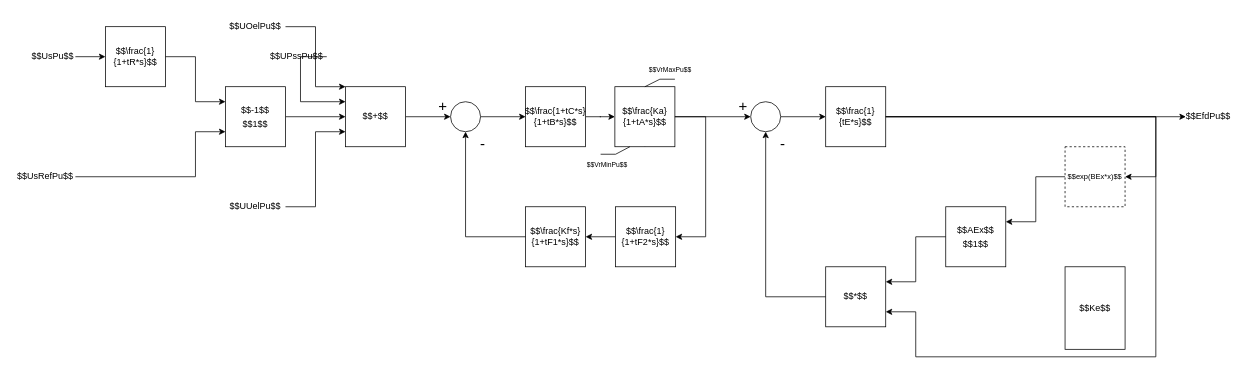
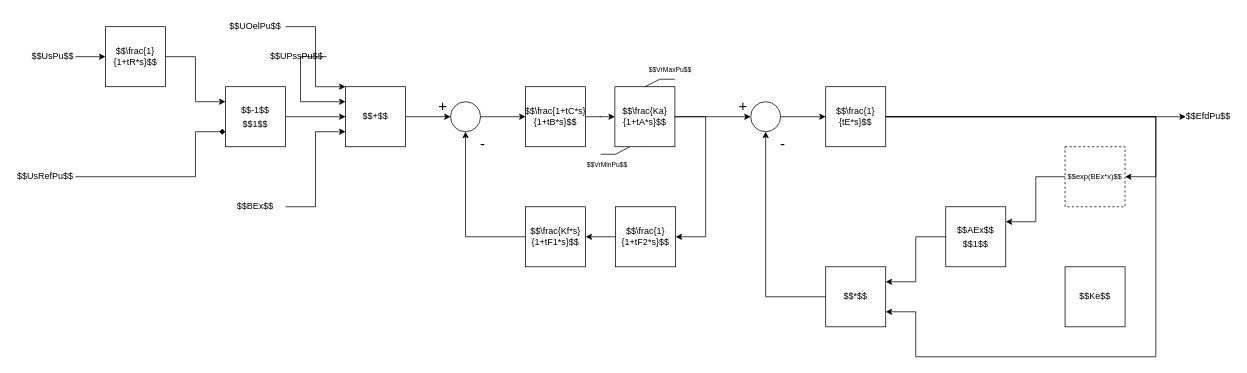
(219, 132) -> (218, 132)
(255, 207) -> (255, 207)
(1095, 308) -> (1095, 297)
